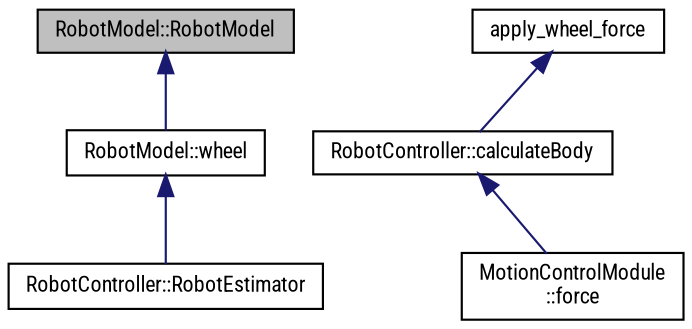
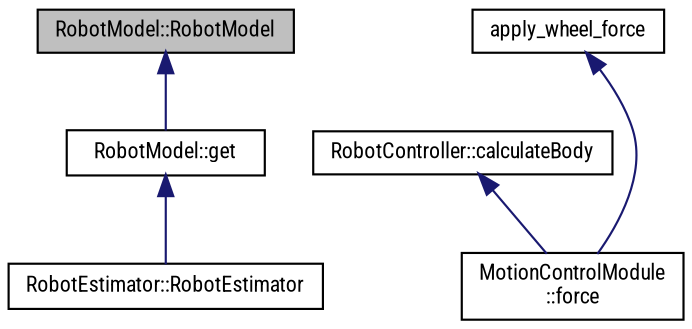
(508, 100) -> (636, 162)
(166, 153) -> (166, 153)
(166, 286) -> (166, 286)
